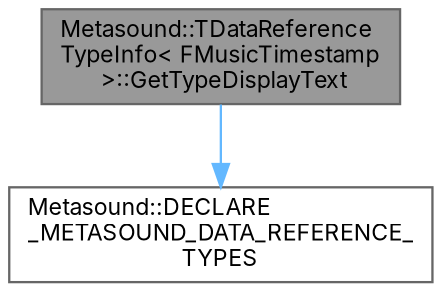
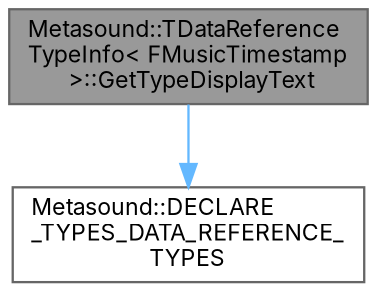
(221, 235) -> (188, 235)
